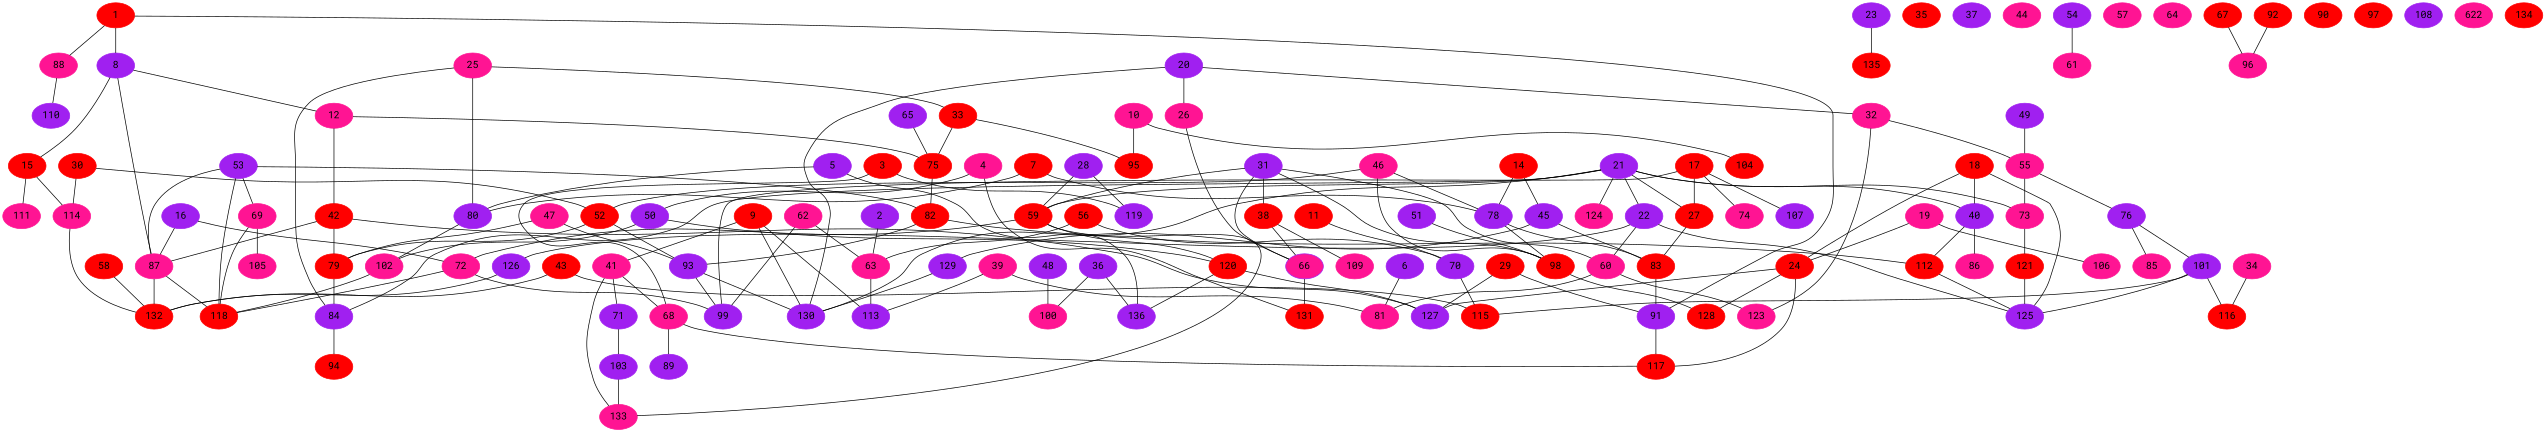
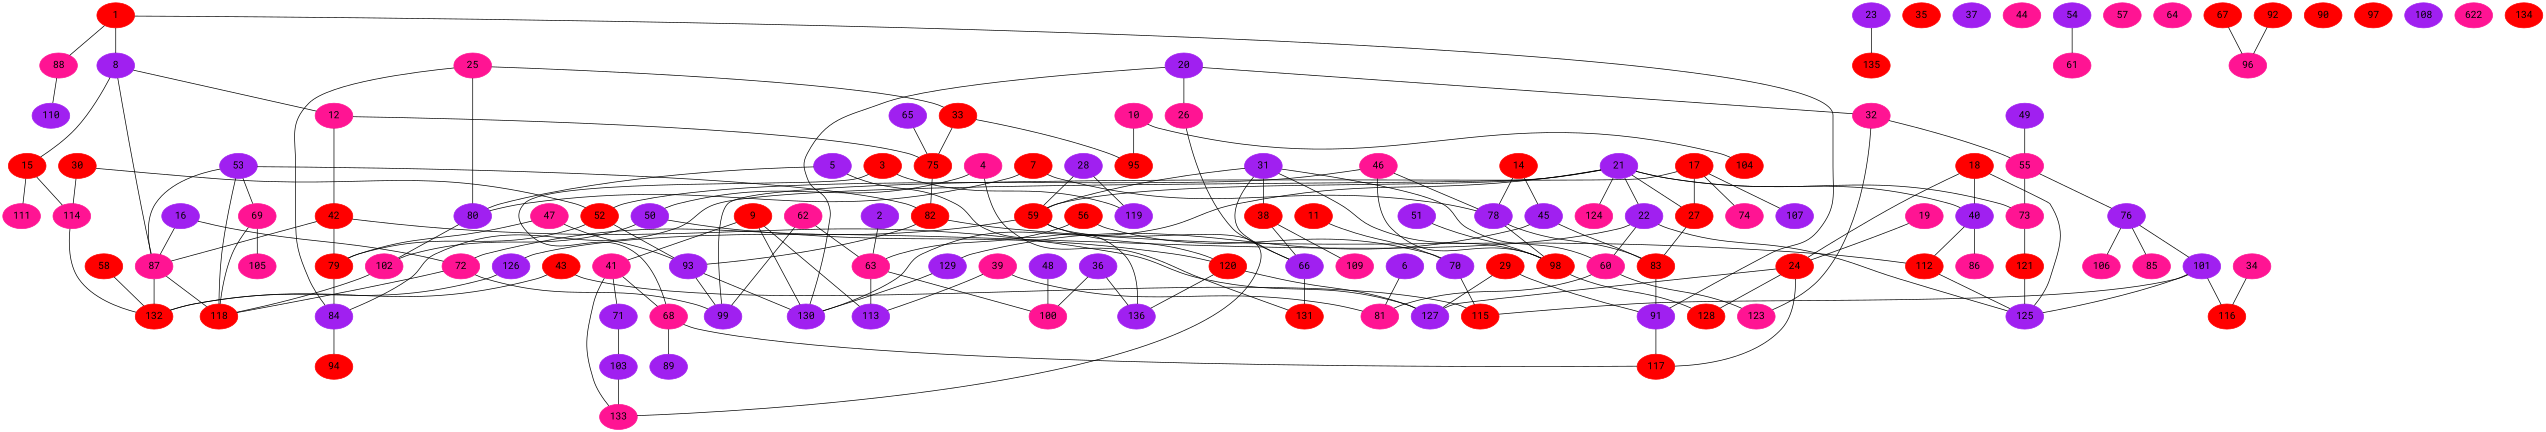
(2011, 244) -> (2114, 241)
(1305, 266) -> (1305, 266)
none -> (942, 287)
